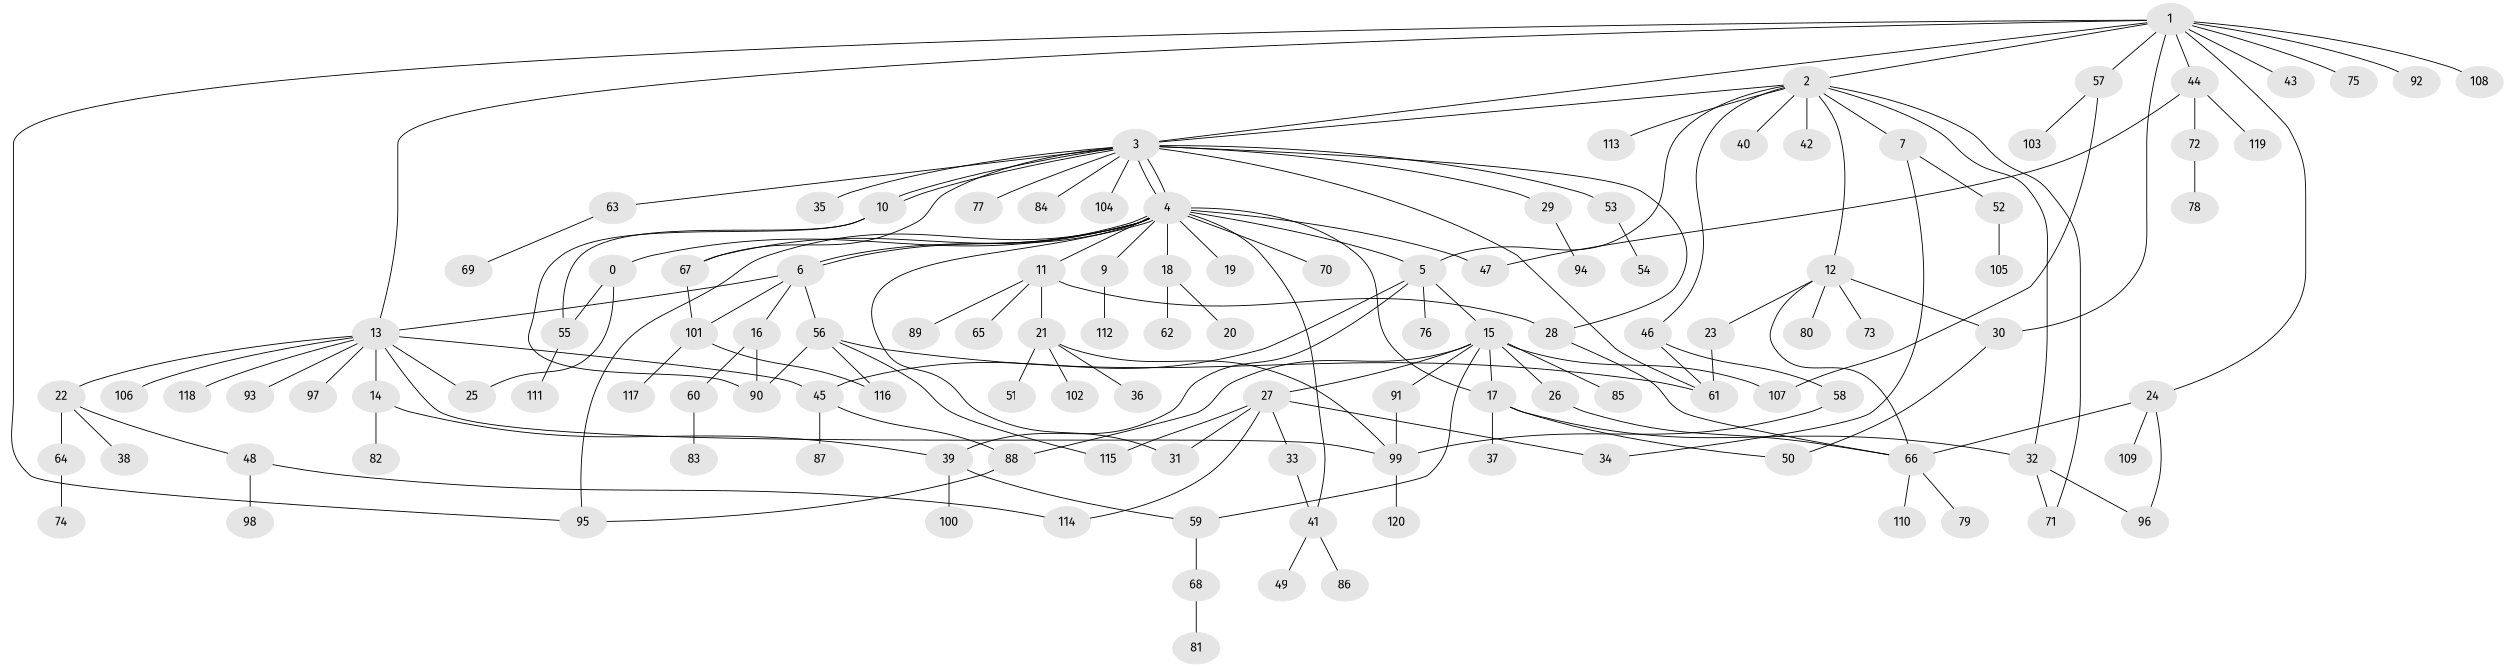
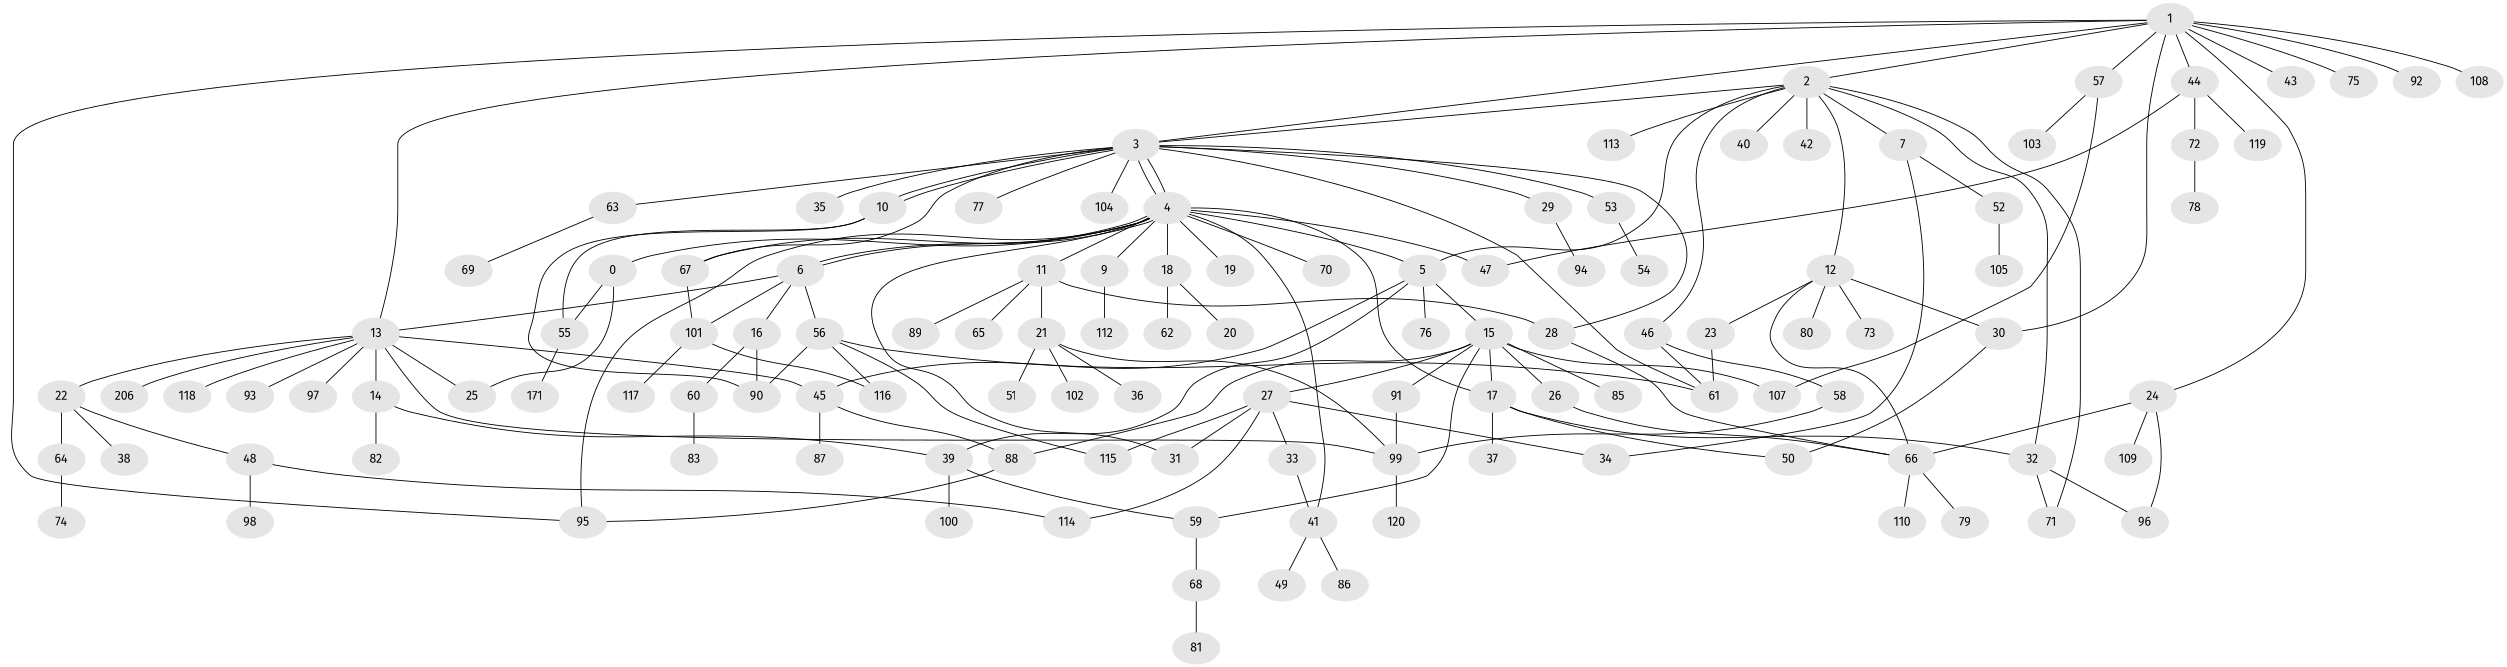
(1042, 208) -> none
(124, 397) -> (124, 397)
(535, 397) -> (535, 397)
